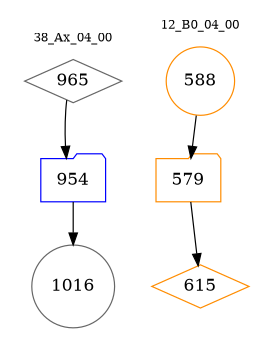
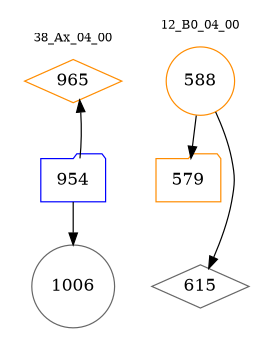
(73, 81) -> (73, 81)
(65, 123) -> (81, 135)
(194, 228) -> (234, 185)
(73, 286) -> (73, 286)
(200, 286) -> (200, 286)
